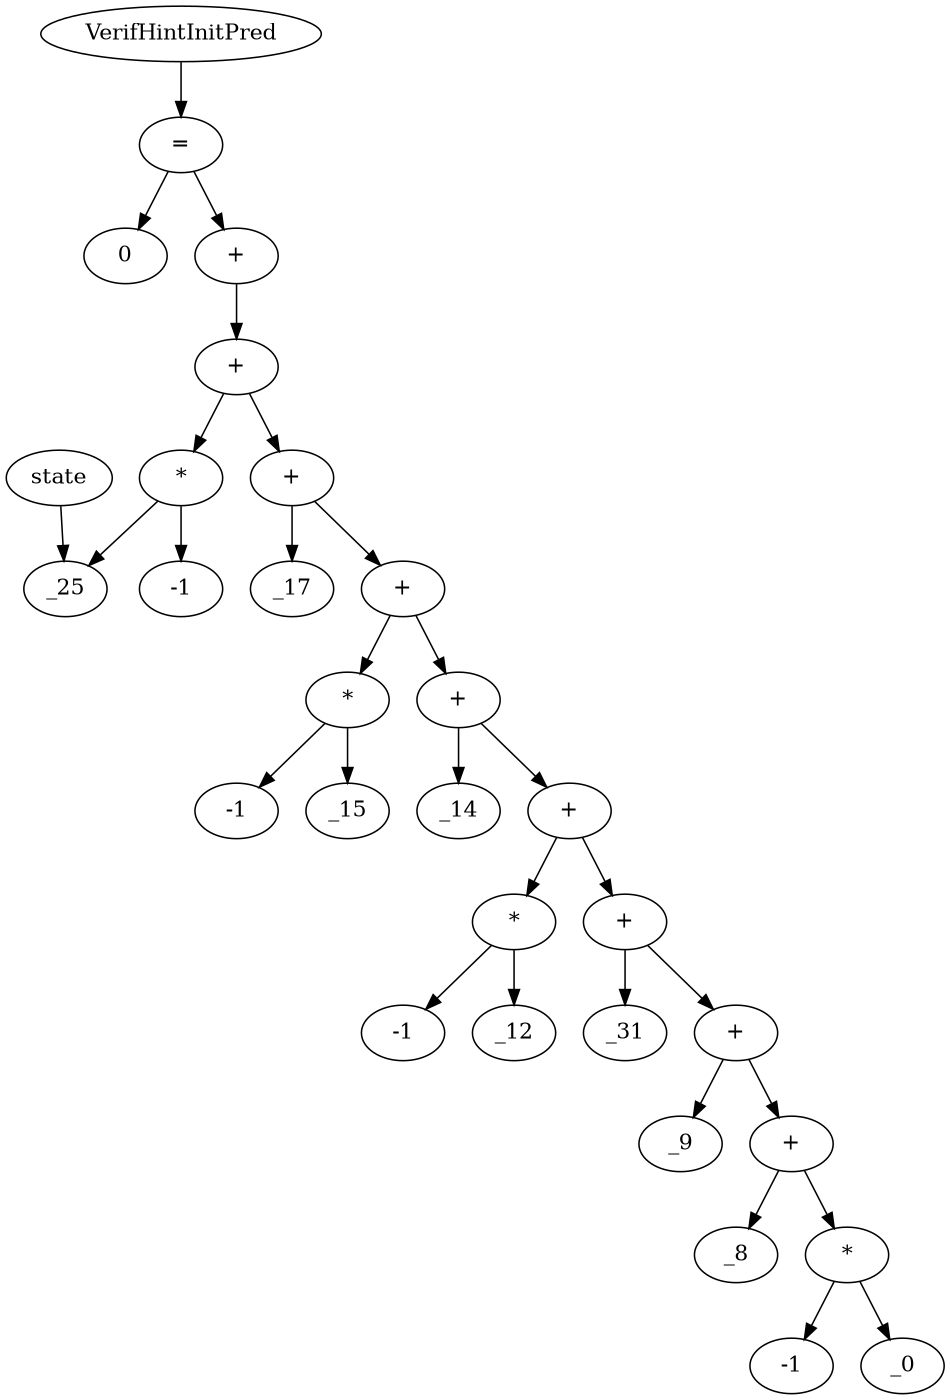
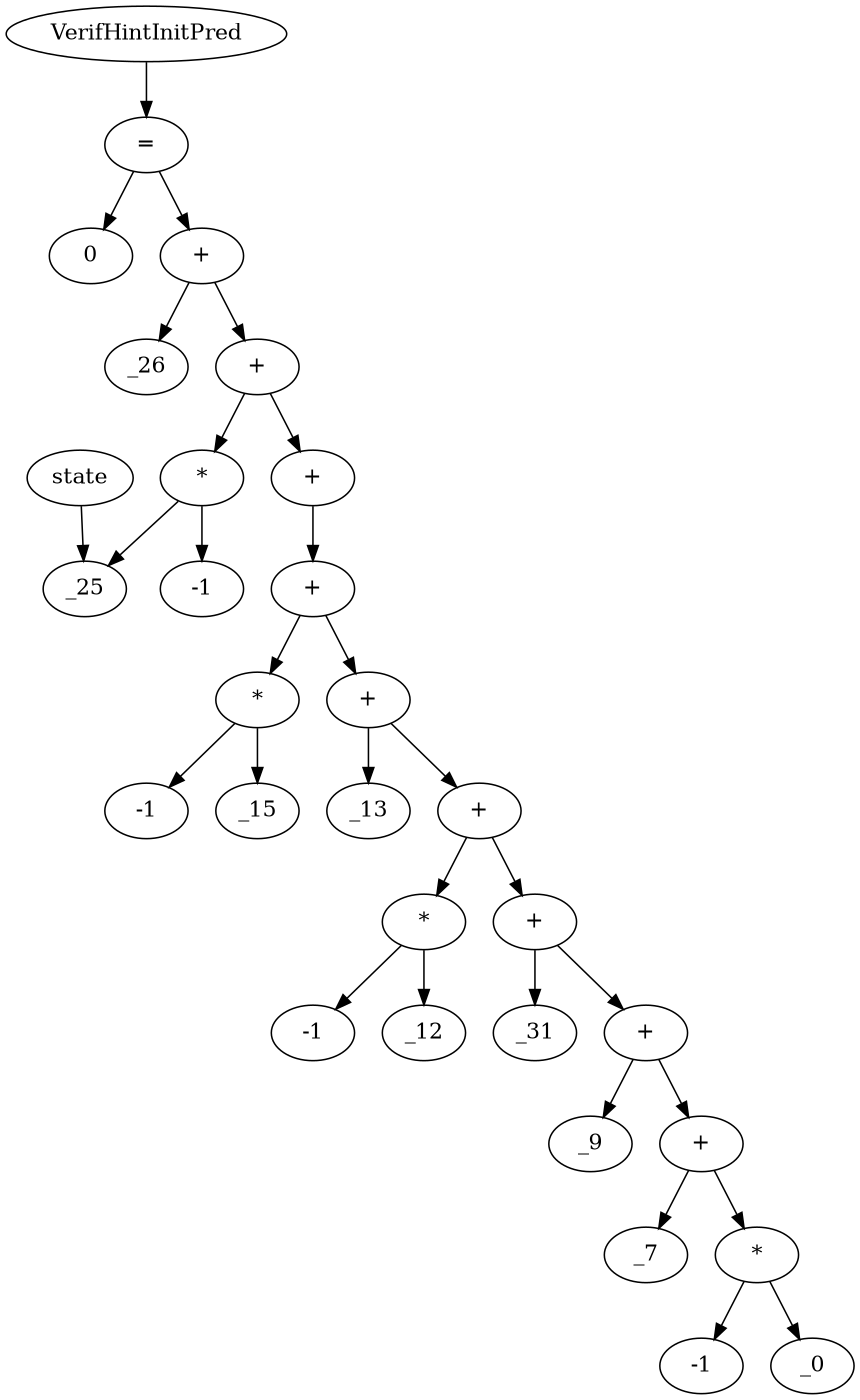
none -> (146, 367)
(292, 589) -> none
(459, 811) -> (368, 811)
(736, 1255) -> (646, 1255)
